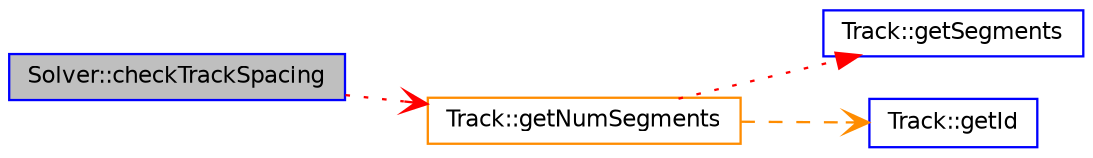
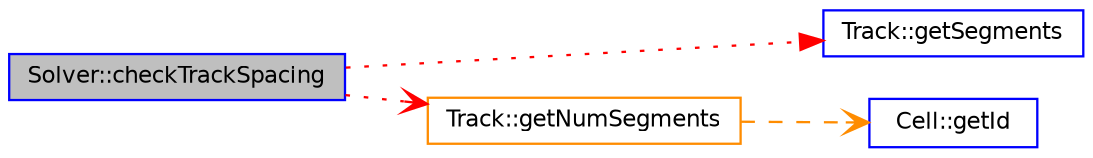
(758, 80) -> (573, 55)
(953, 123) -> (953, 123)
